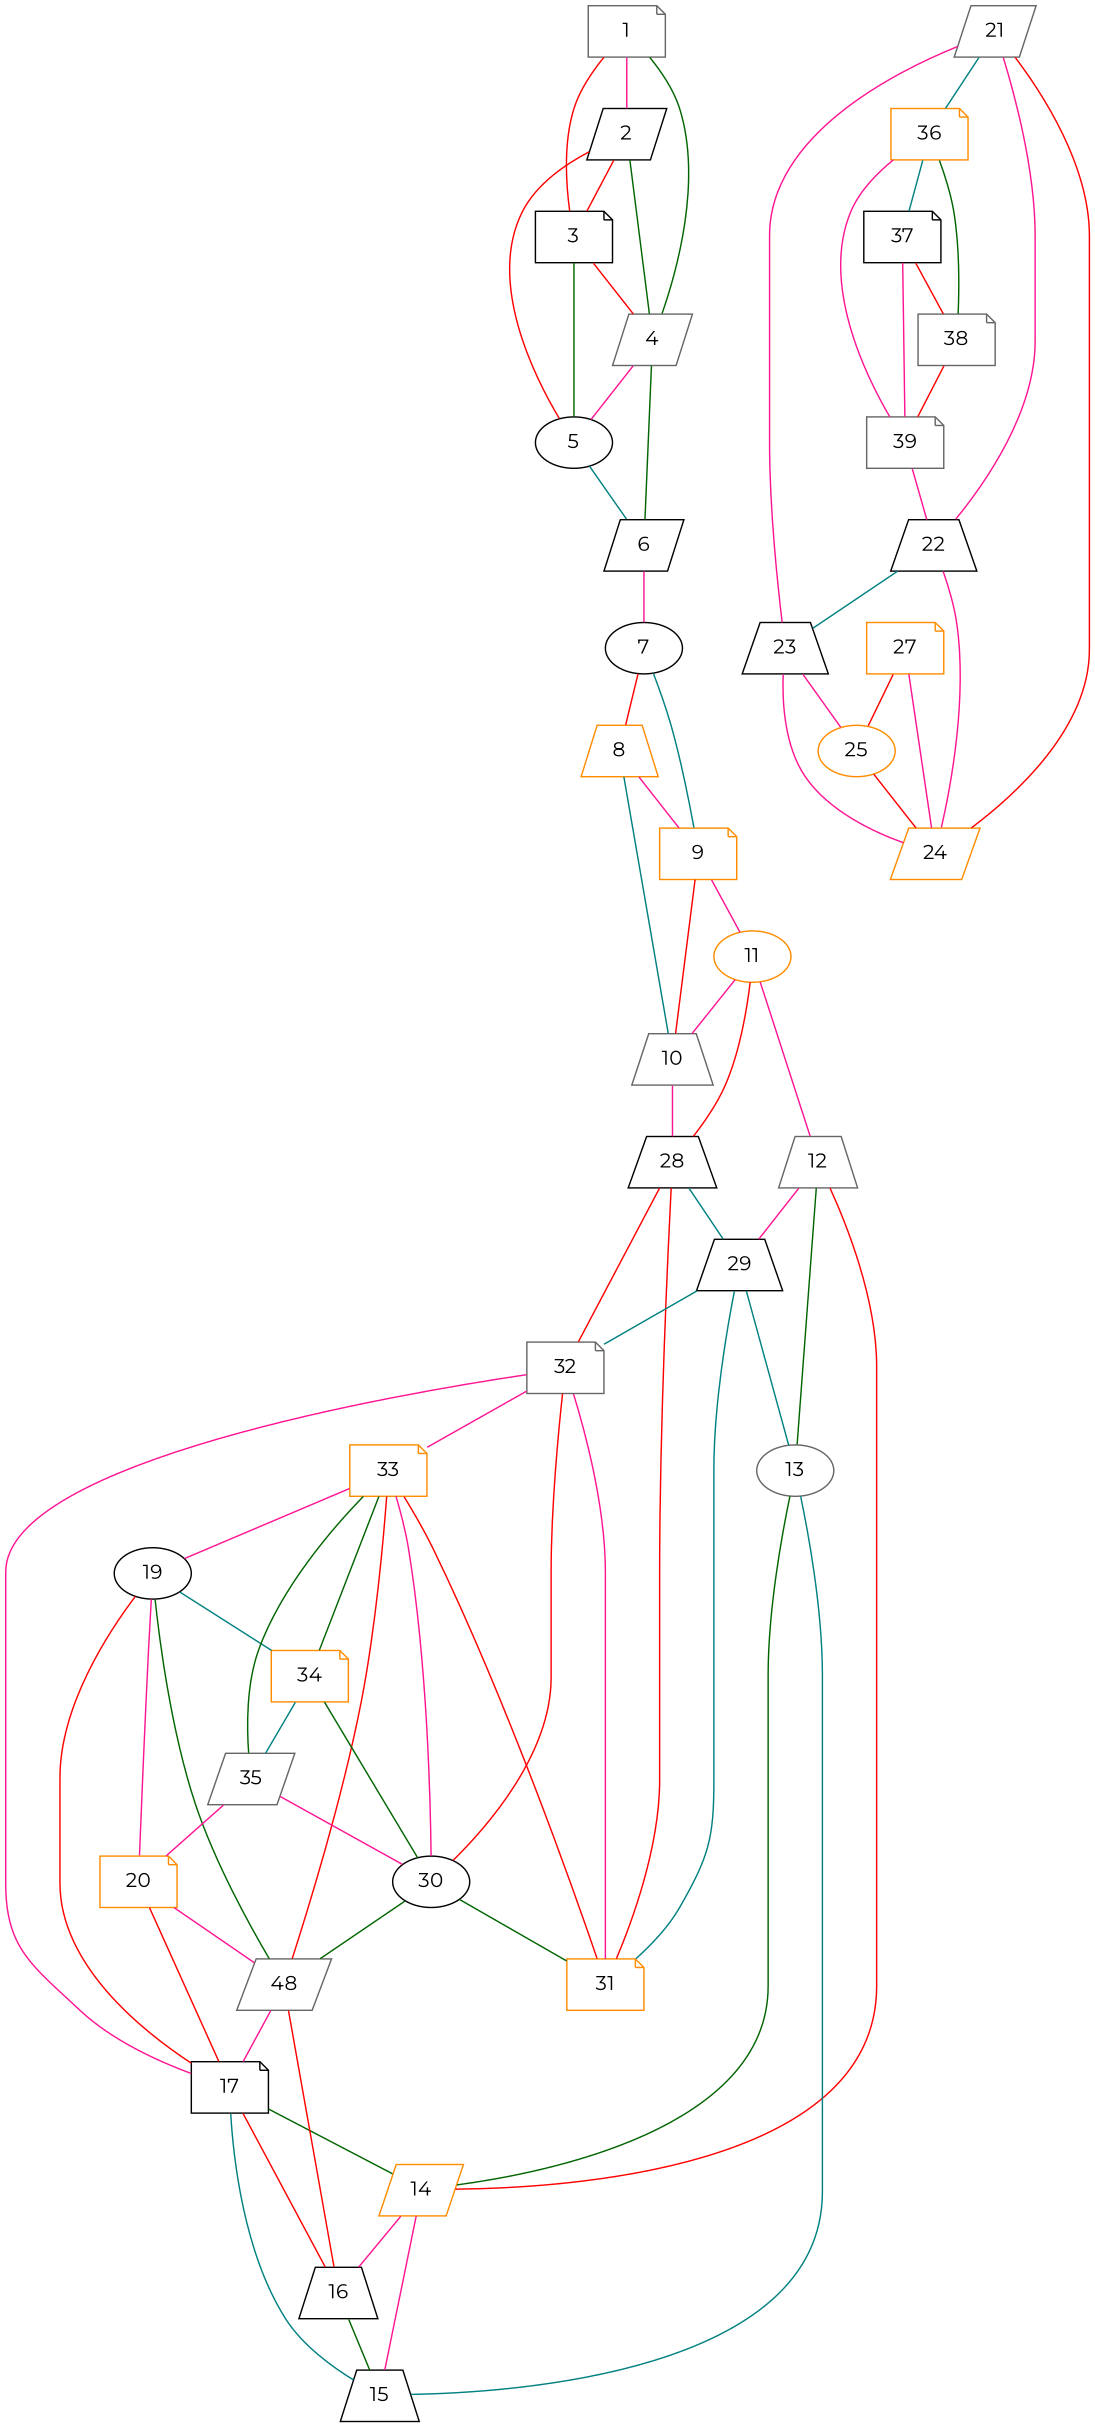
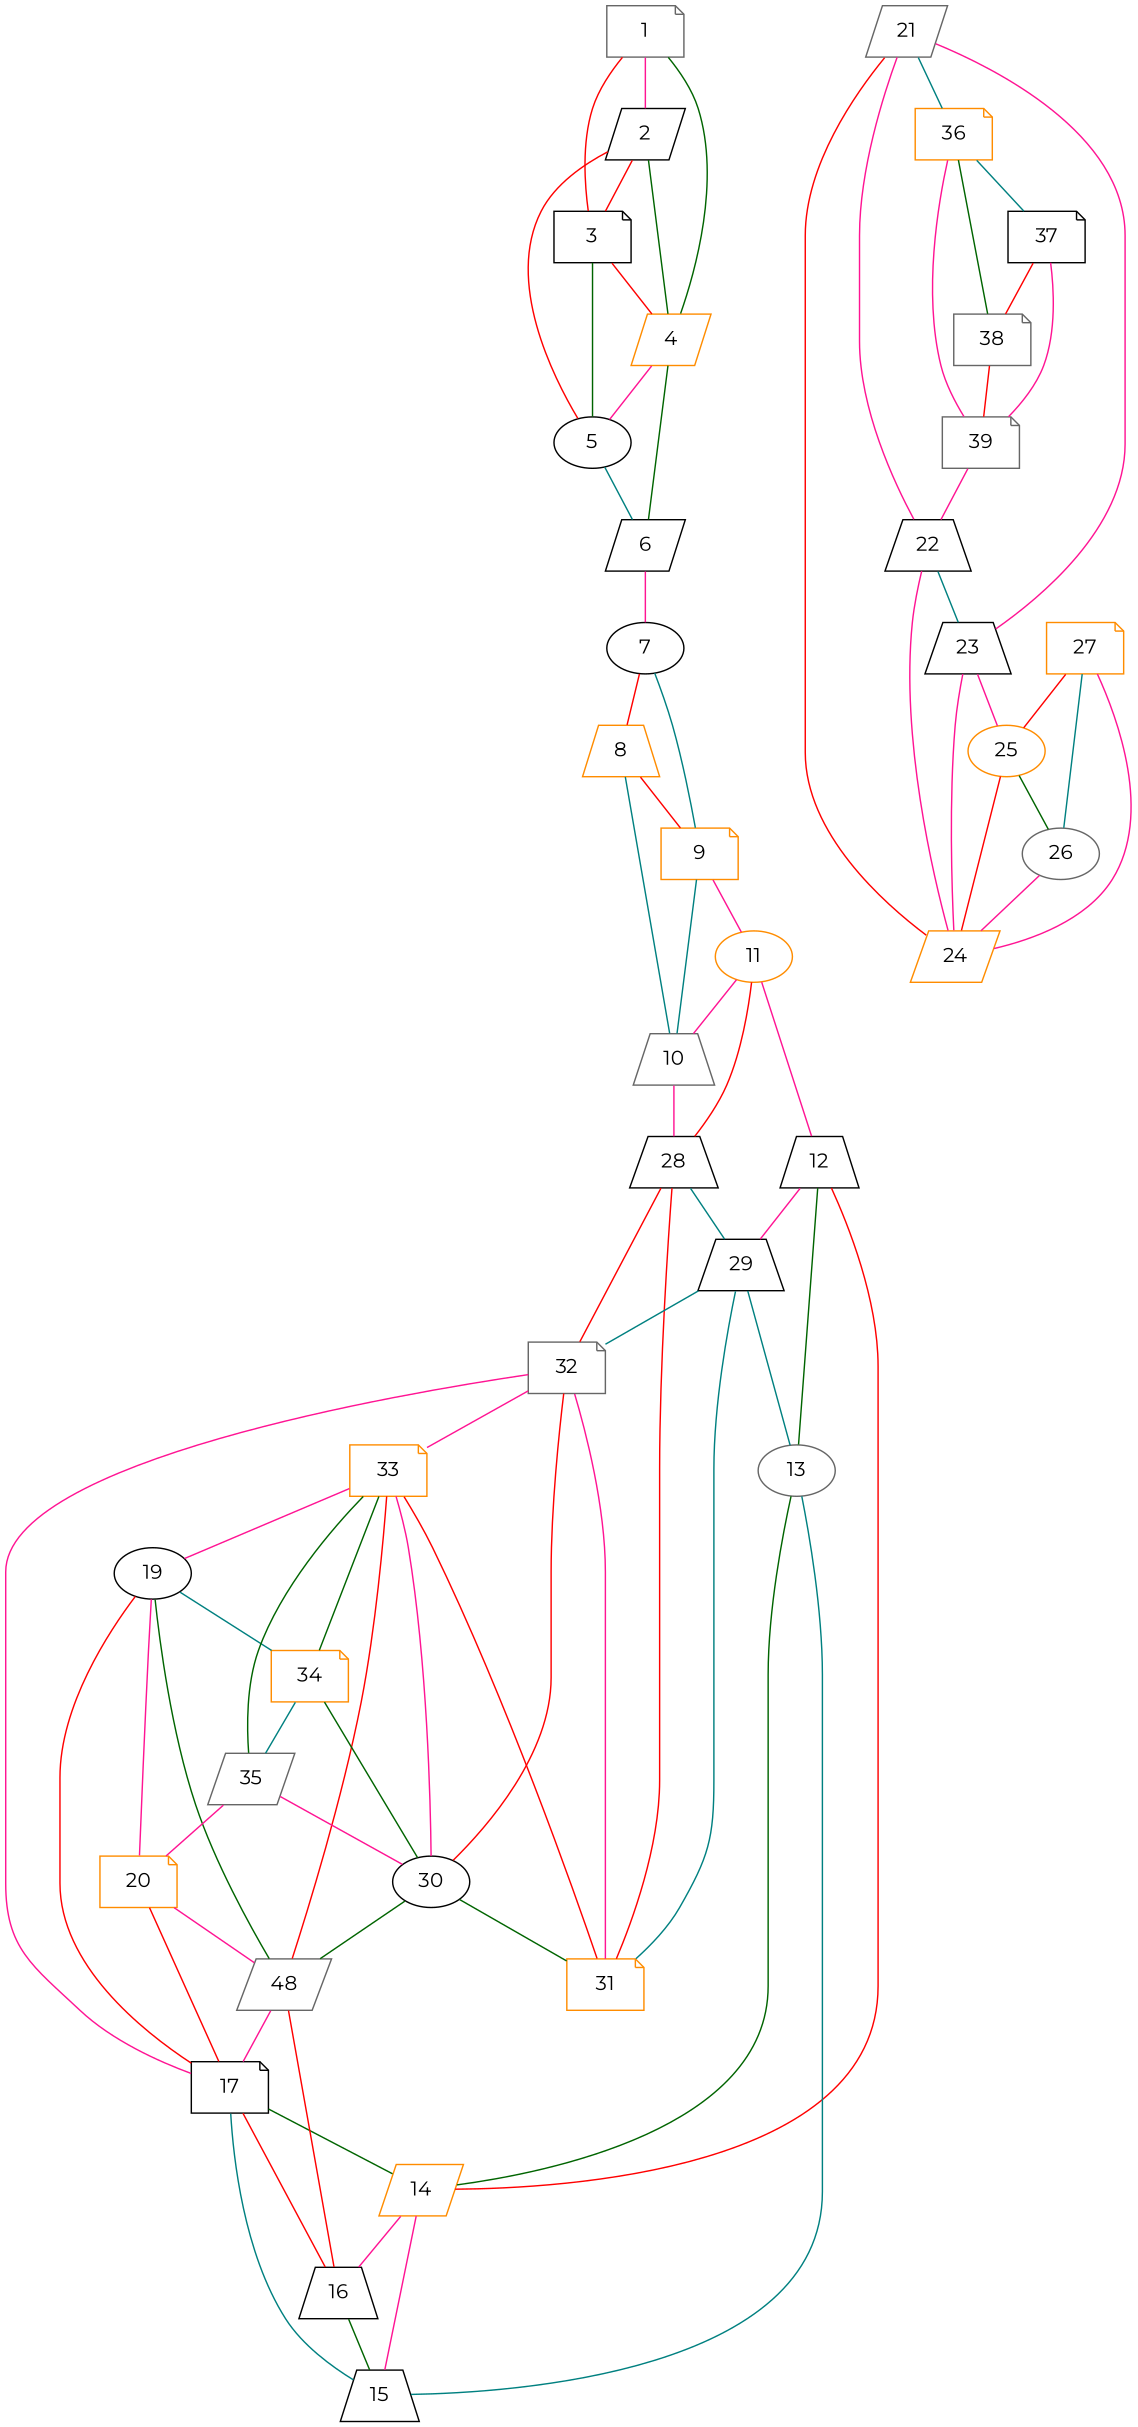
(652, 340) -> (671, 340)
(659, 803) -> (660, 803)
none -> (1061, 854)
(685, 957) -> (687, 957)
(818, 1162) -> (820, 1162)
